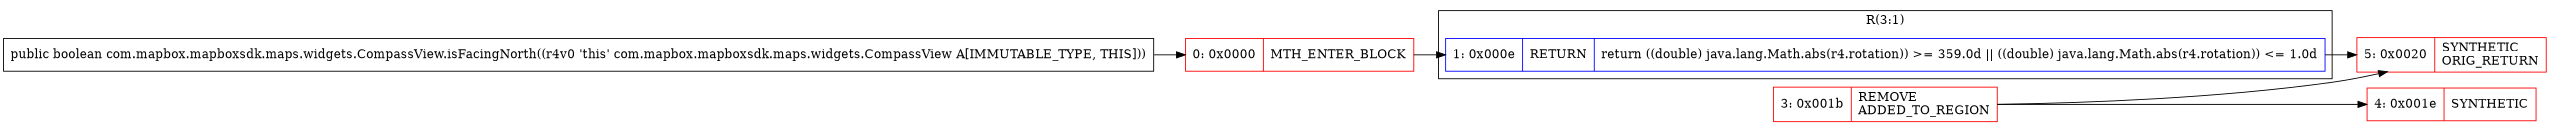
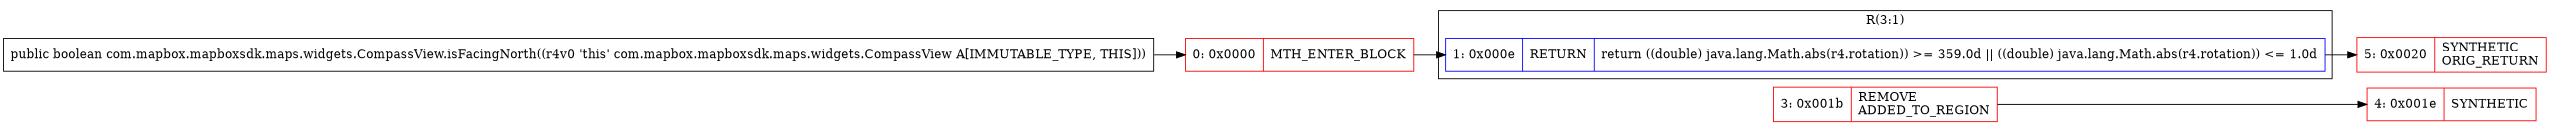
(2189, 97) -> none
